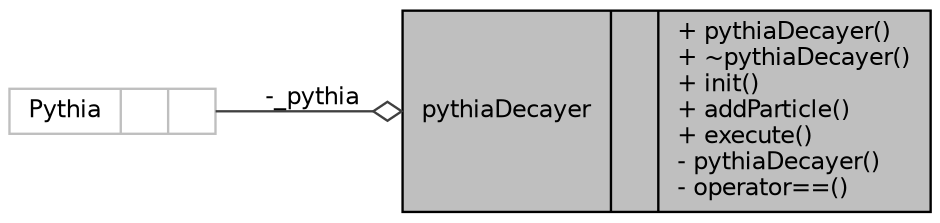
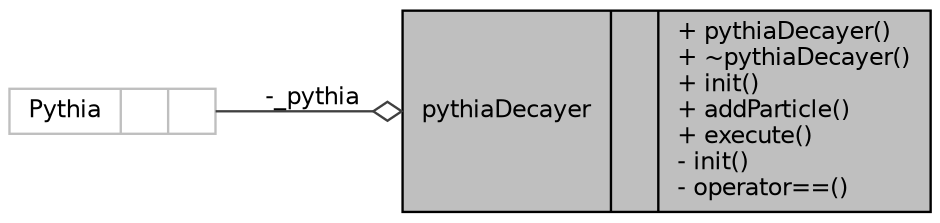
(779, 162) -> (714, 162)
